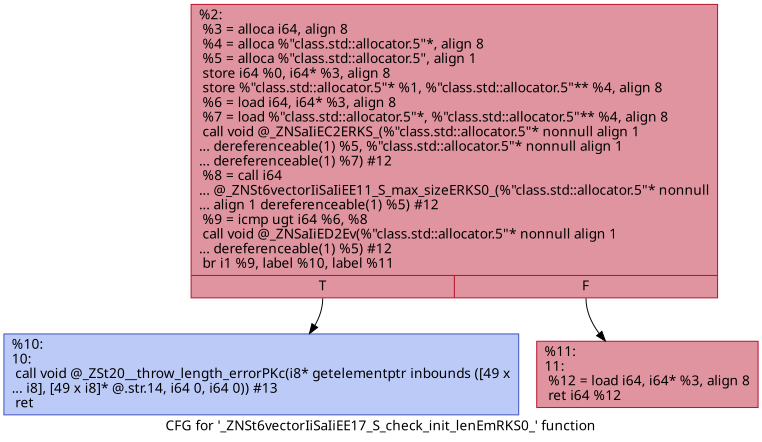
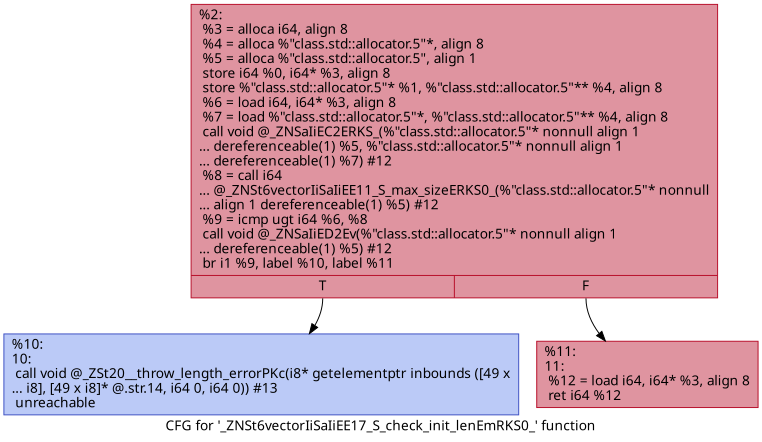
(23, 403) -> (54, 403)
